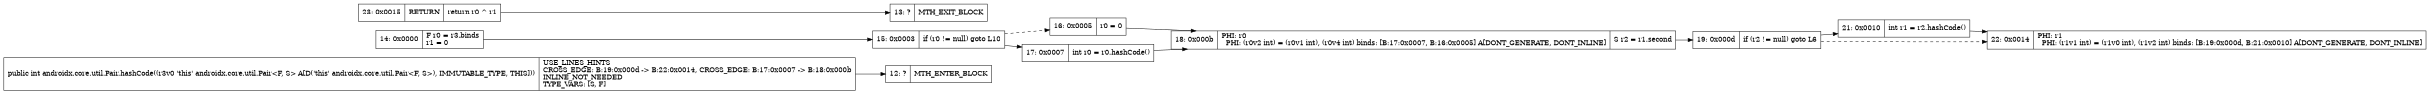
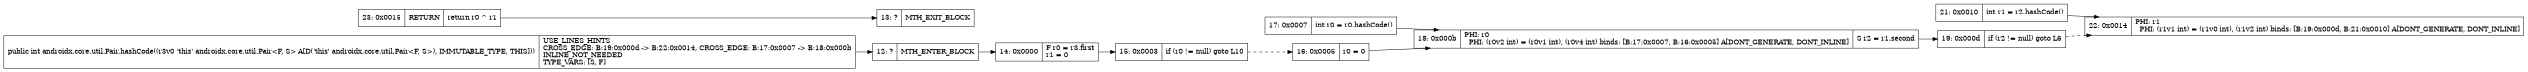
(1827, 35) -> none
(453, 36) -> (1070, 48)
(1011, 46) -> none
none -> (985, 52)
